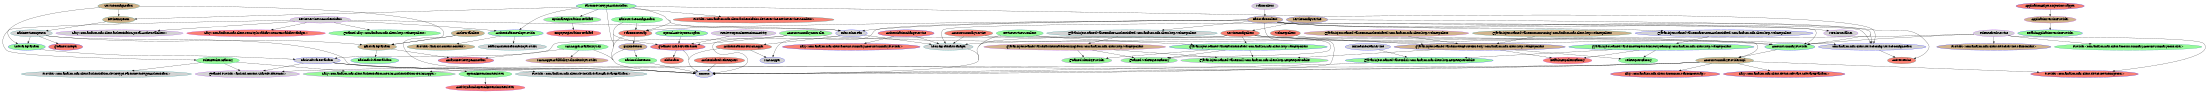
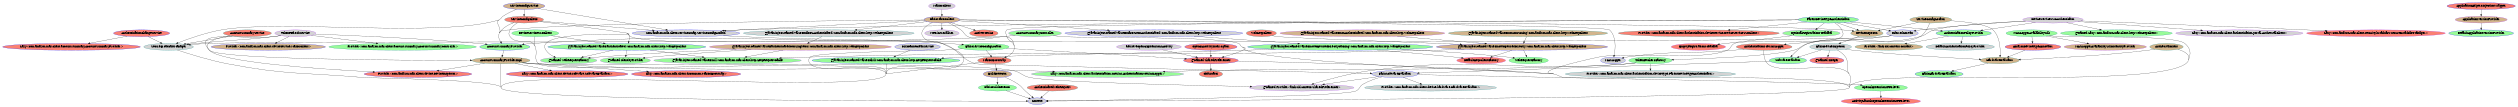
(1056, 22) -> (1451, 23)
(682, 33) -> (1211, 47)
(419, 53) -> (2017, 53)
(1886, 53) -> (789, 38)
